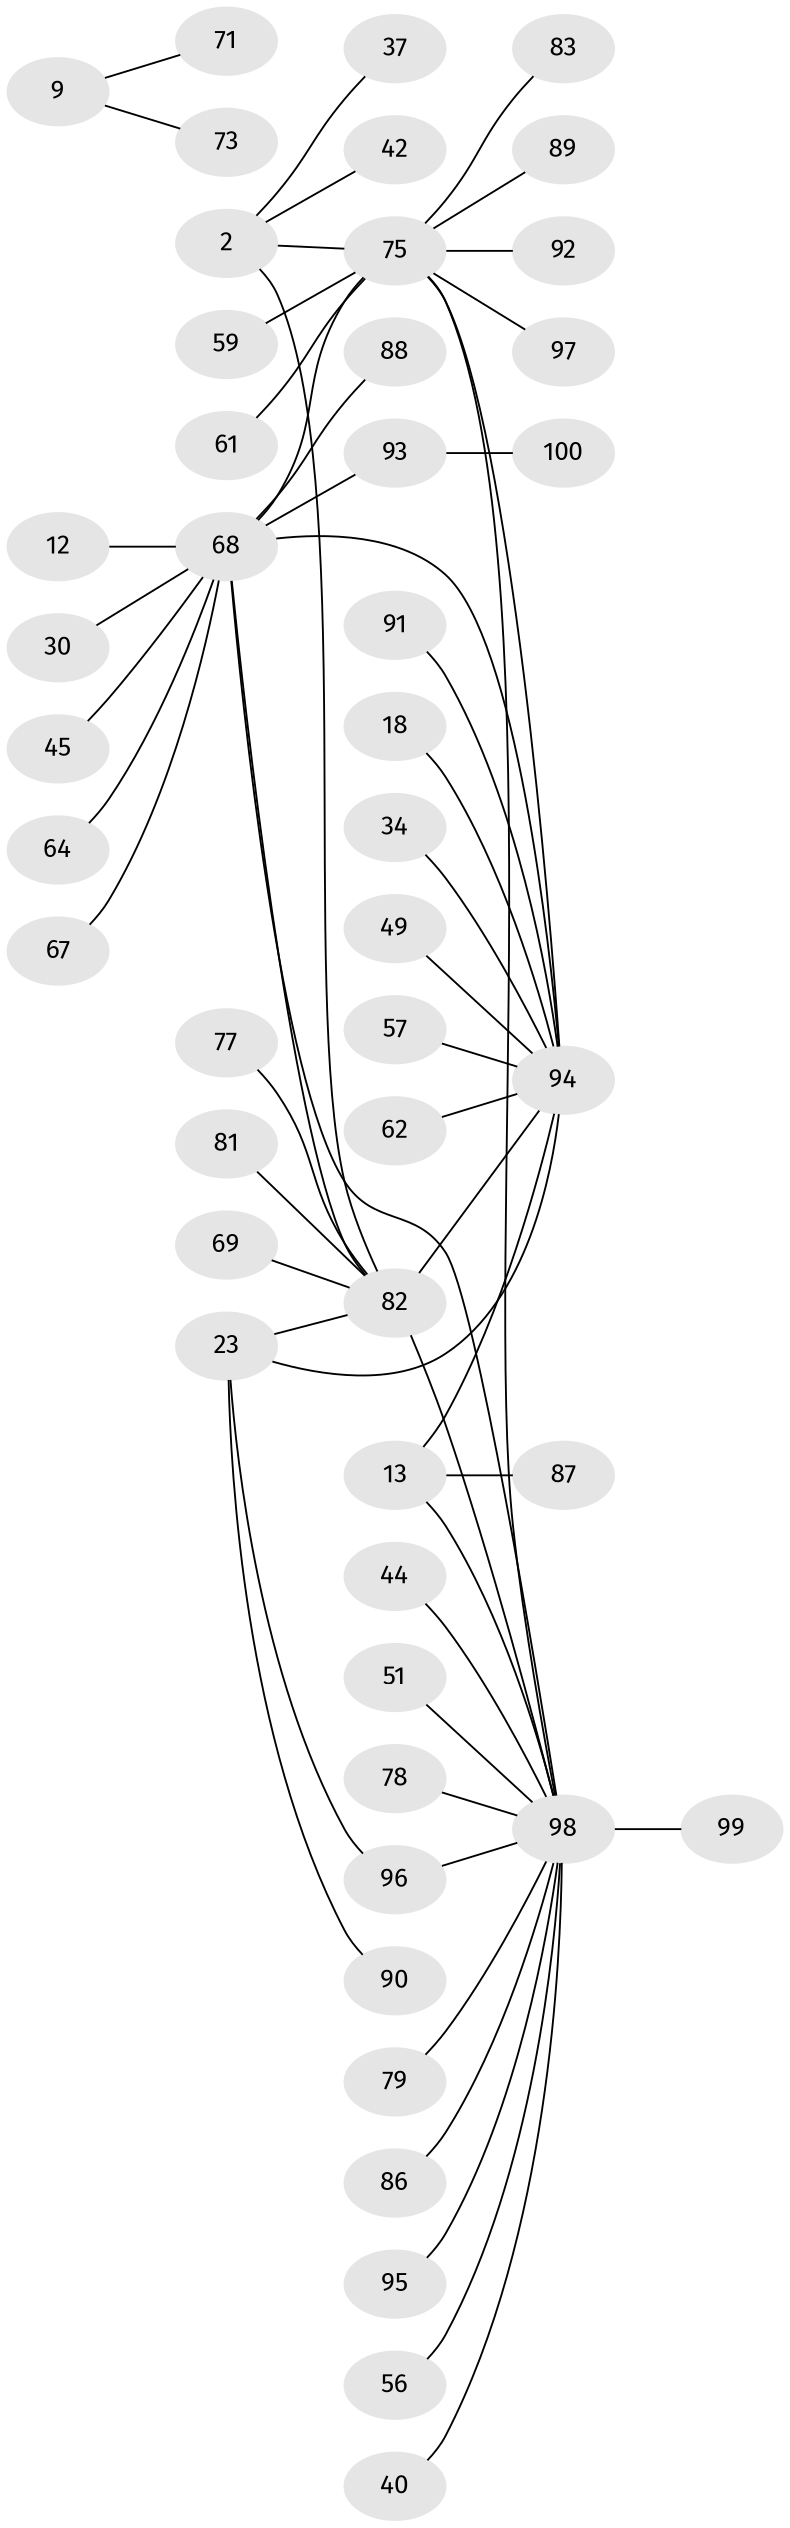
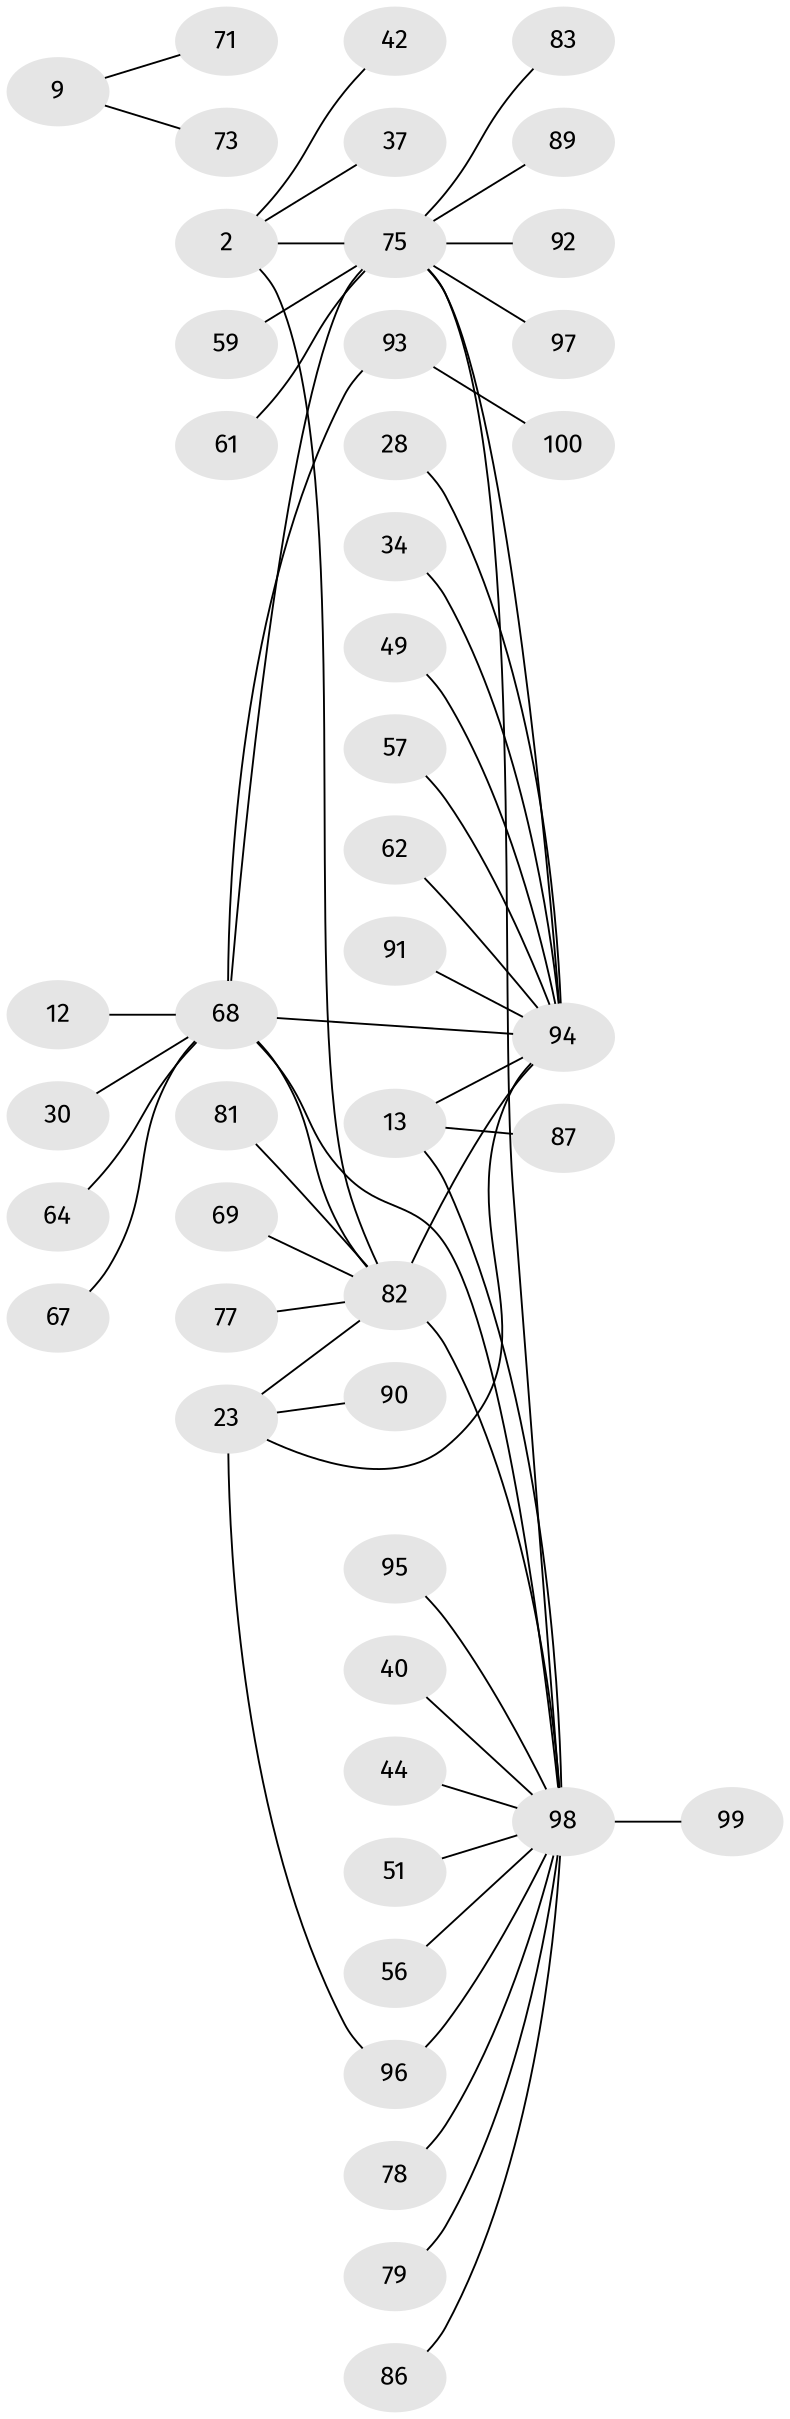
(395, 352) -> none
(395, 726) -> (395, 446)
(58, 749) -> none
